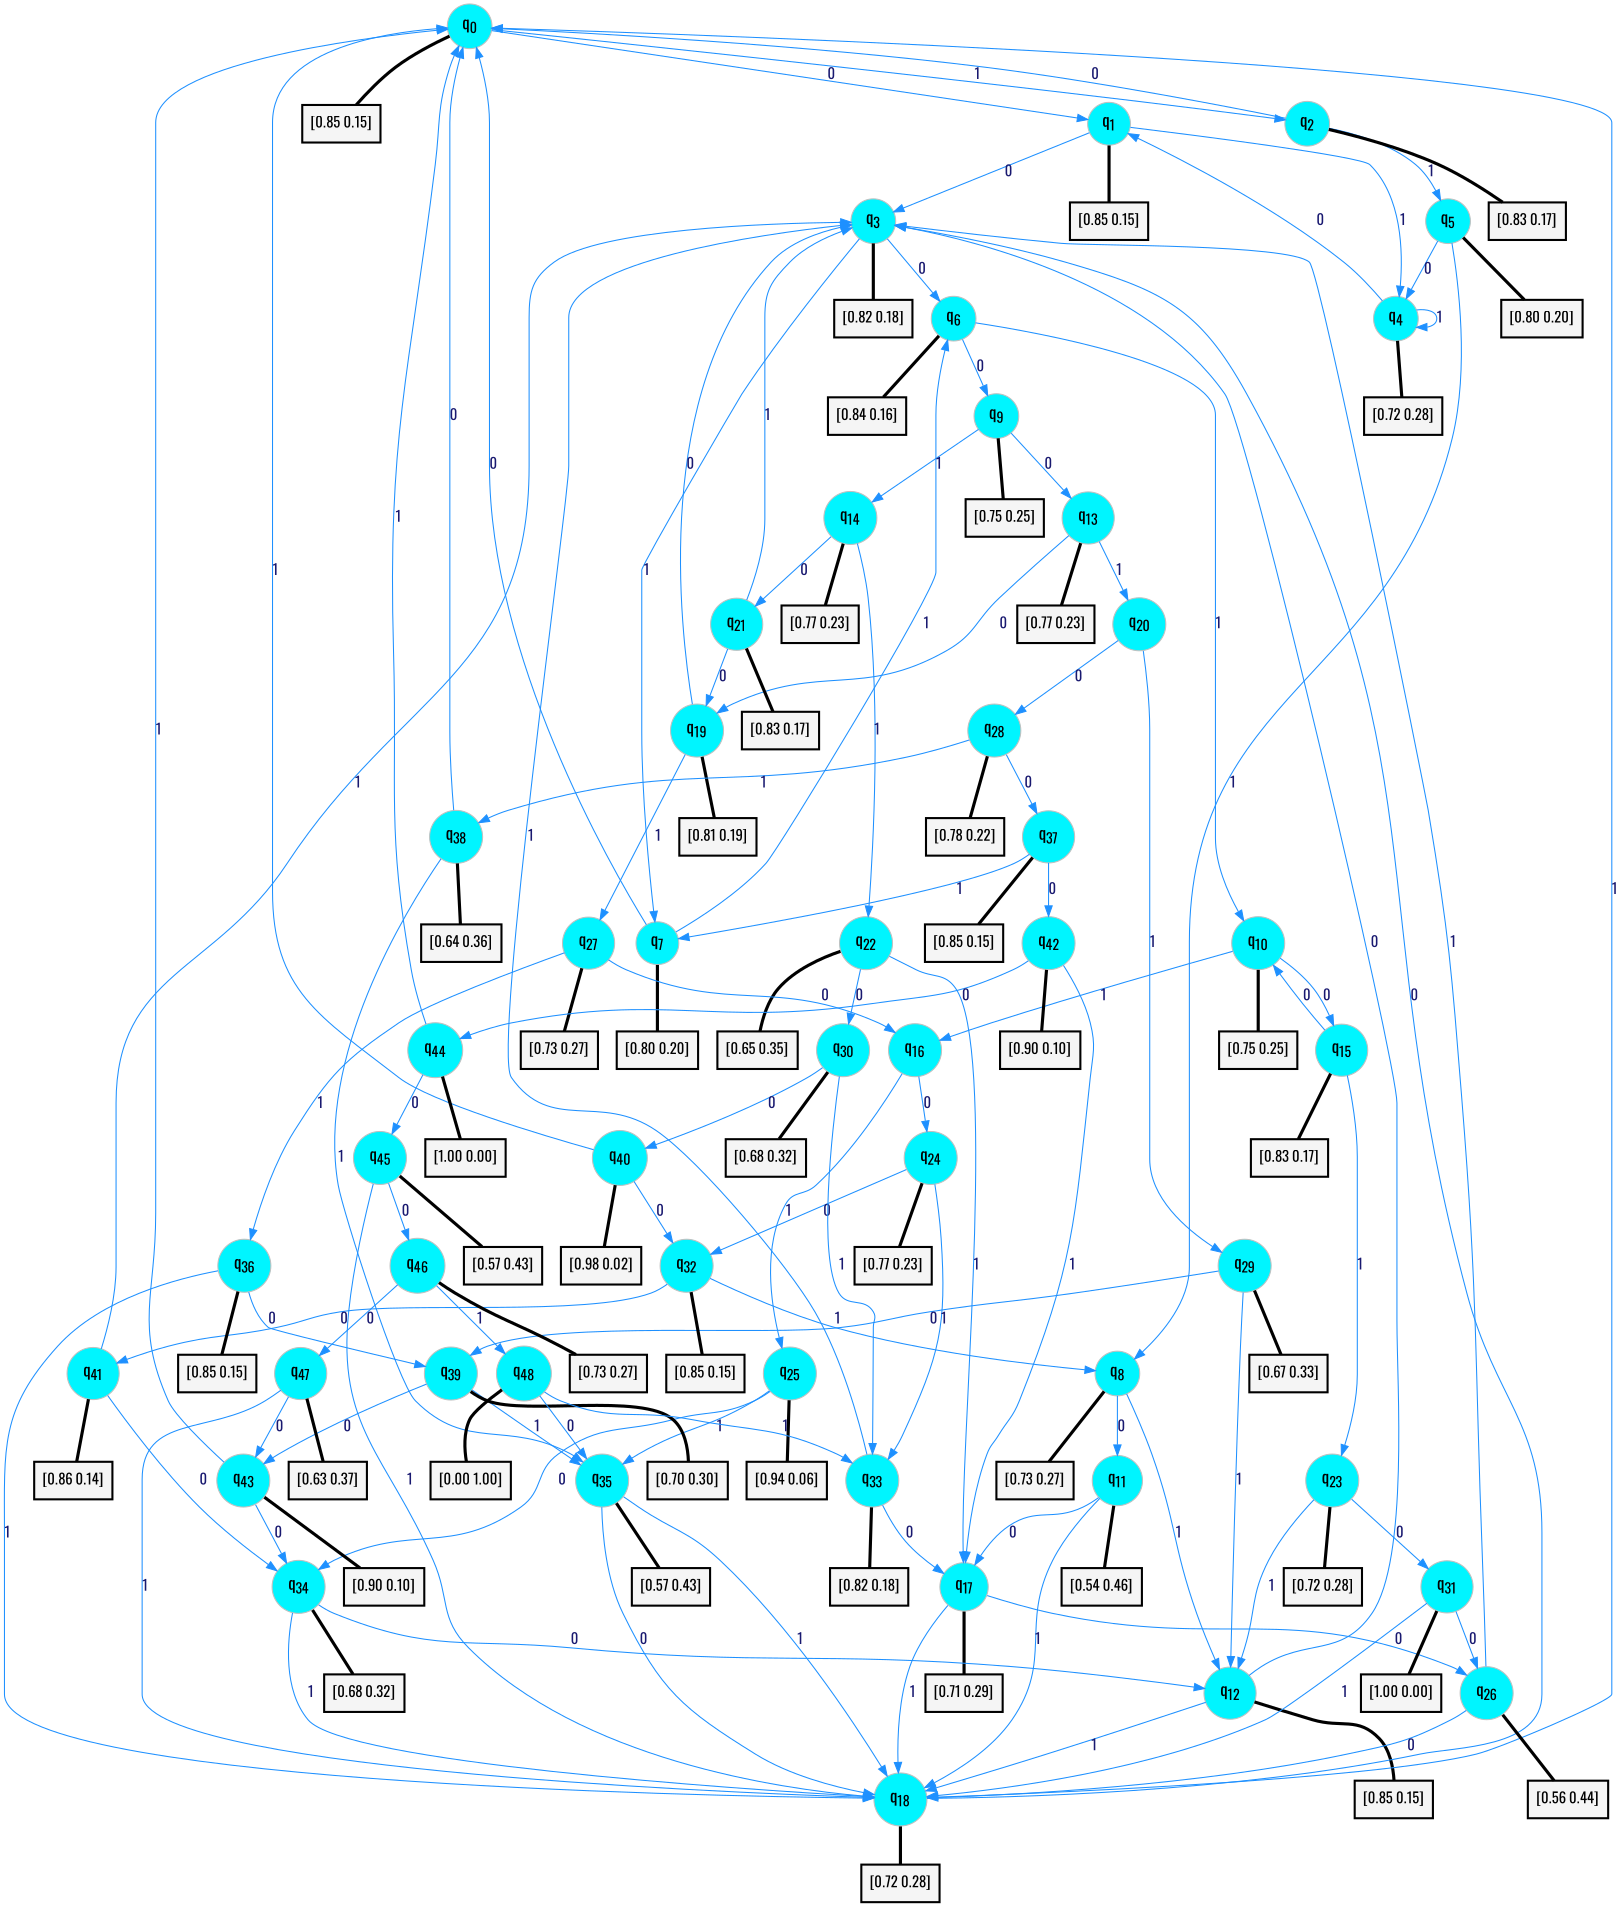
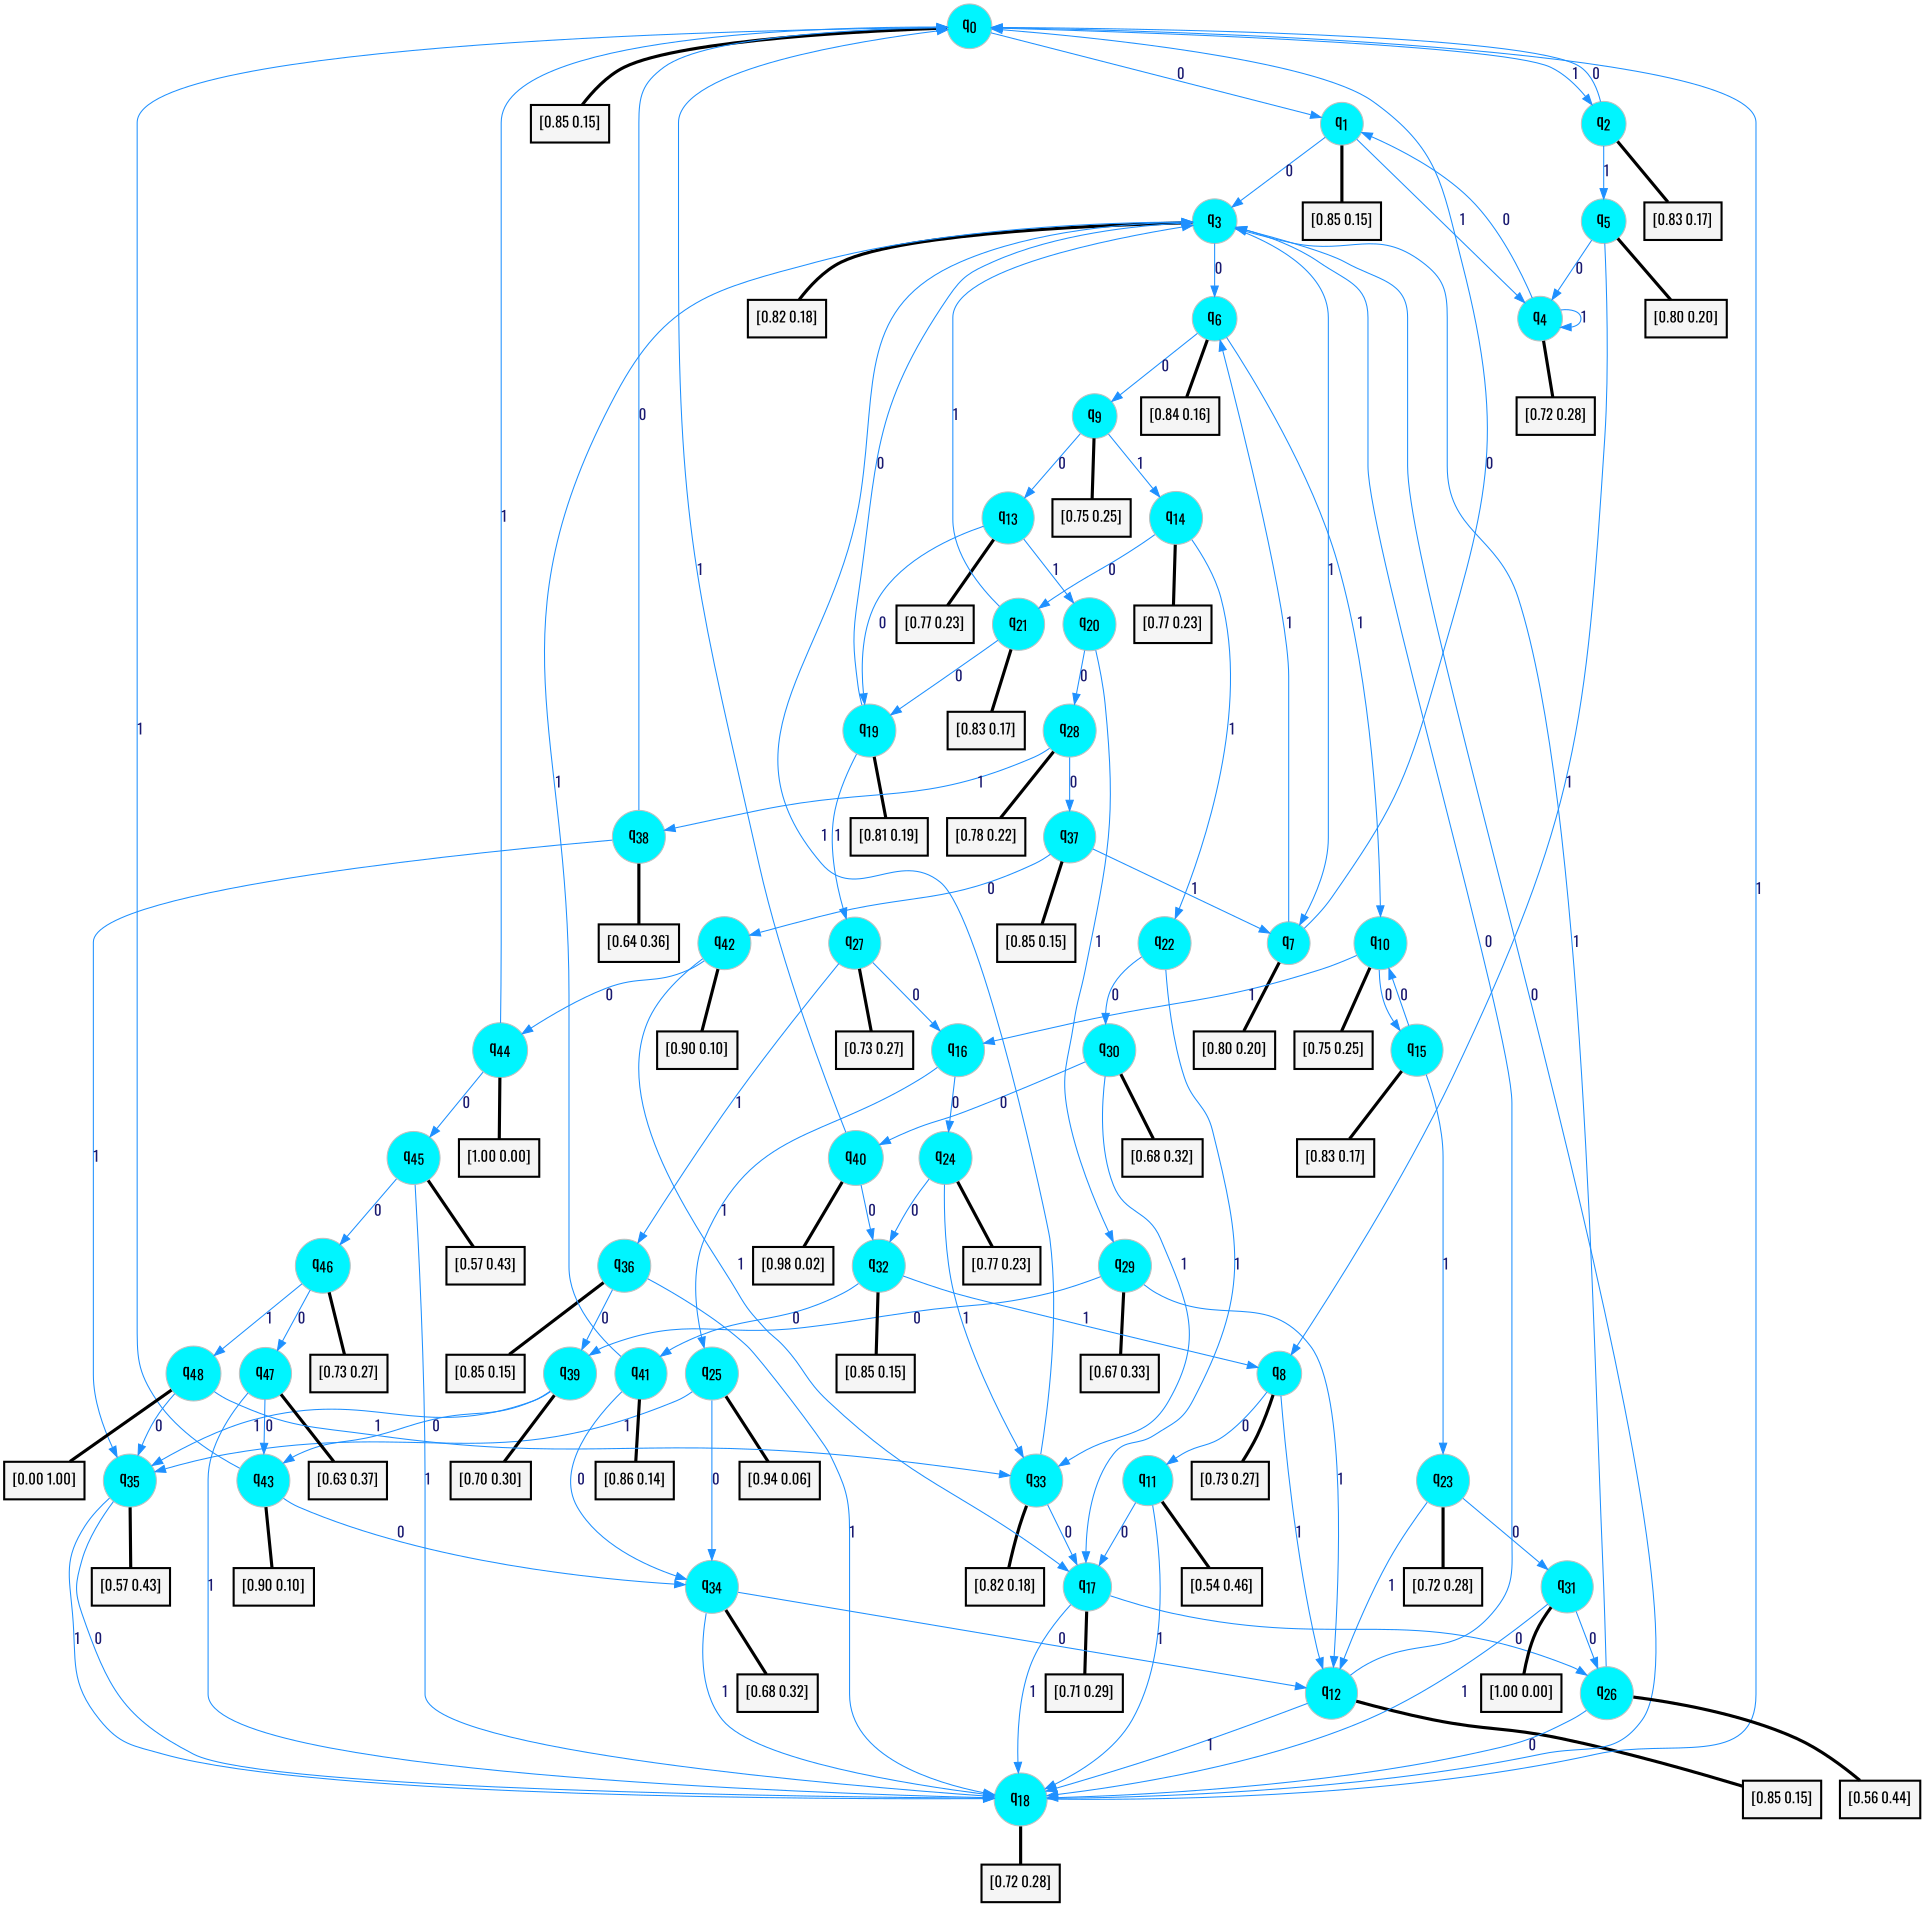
(758, 1050) -> none
